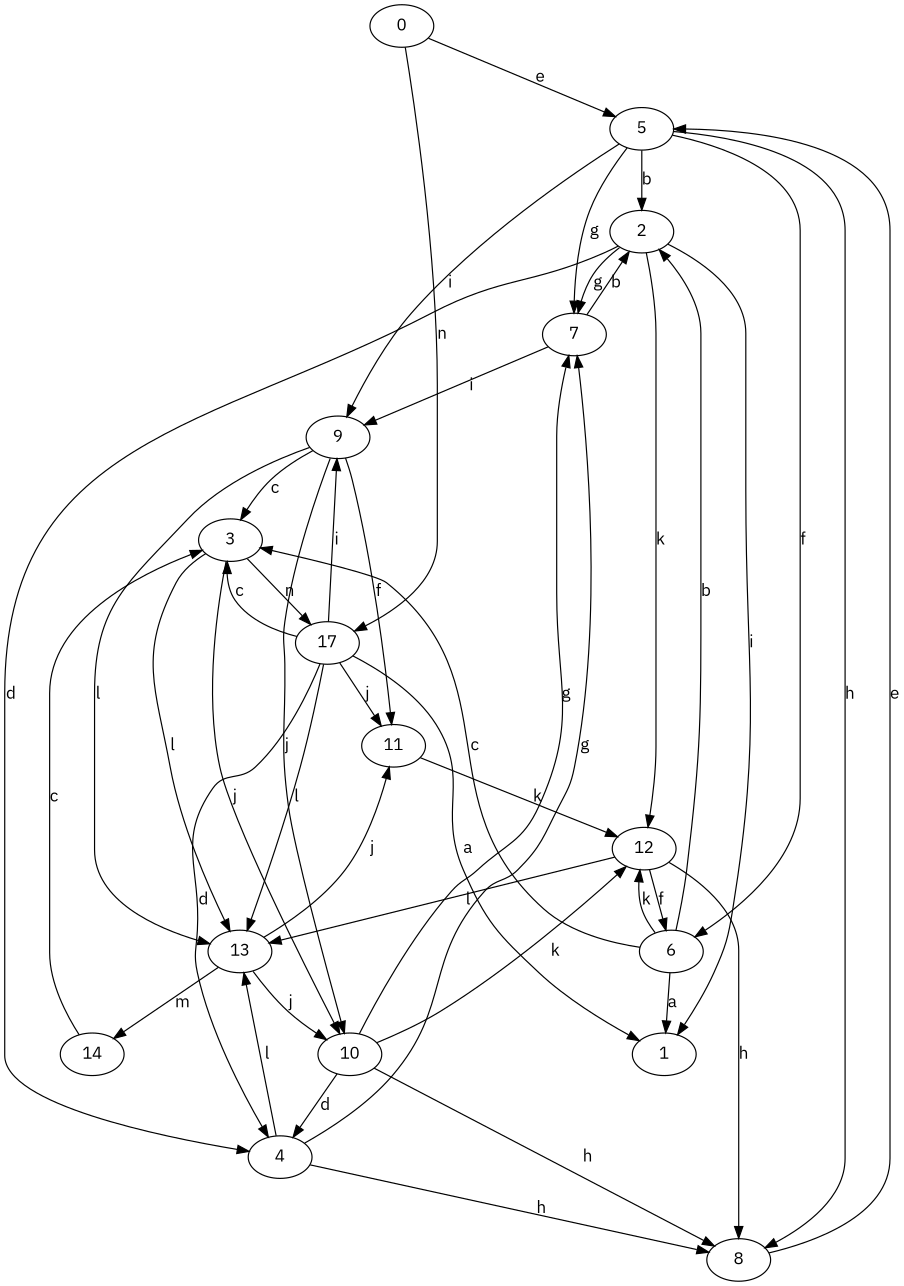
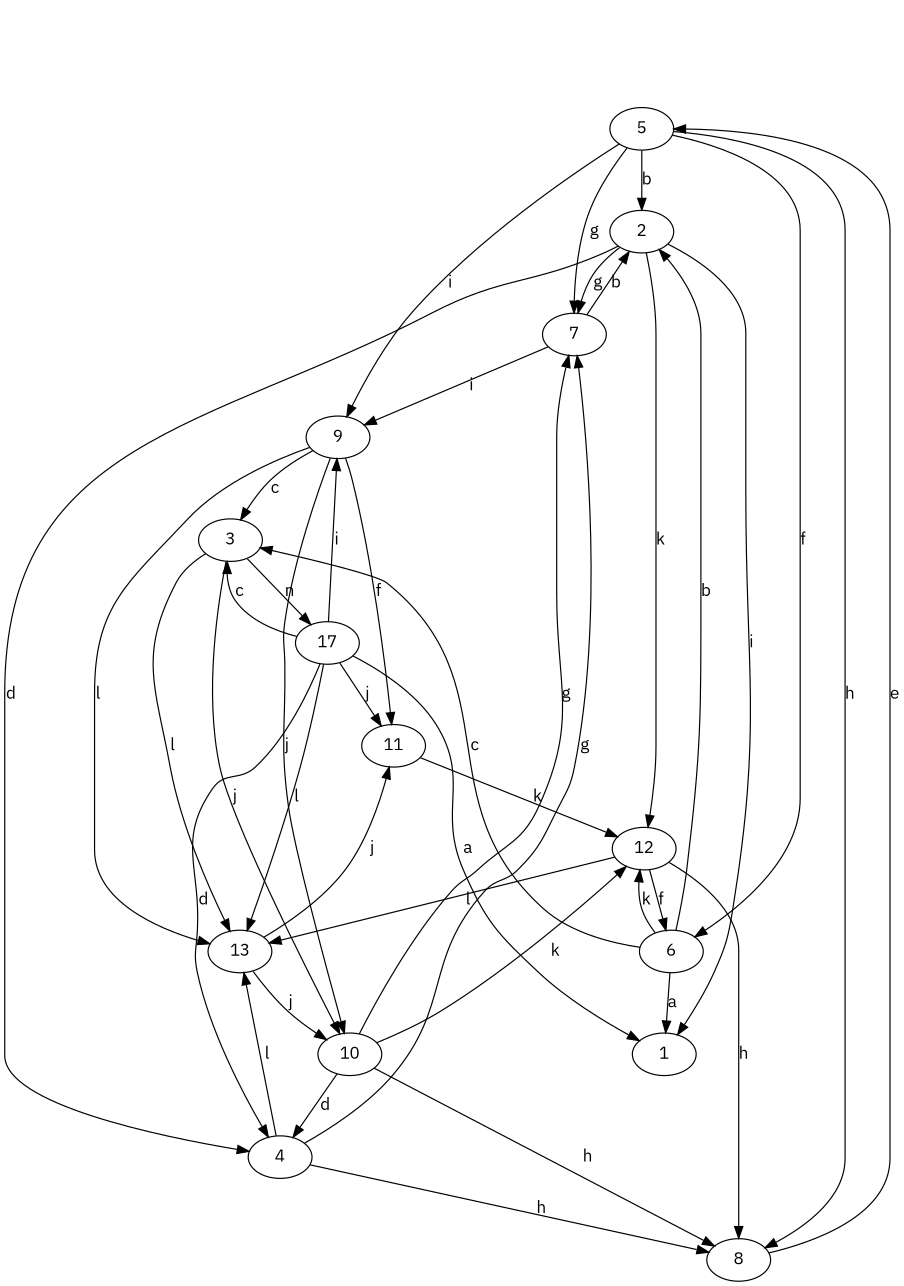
(402, 26) -> none
(92, 1054) -> none
